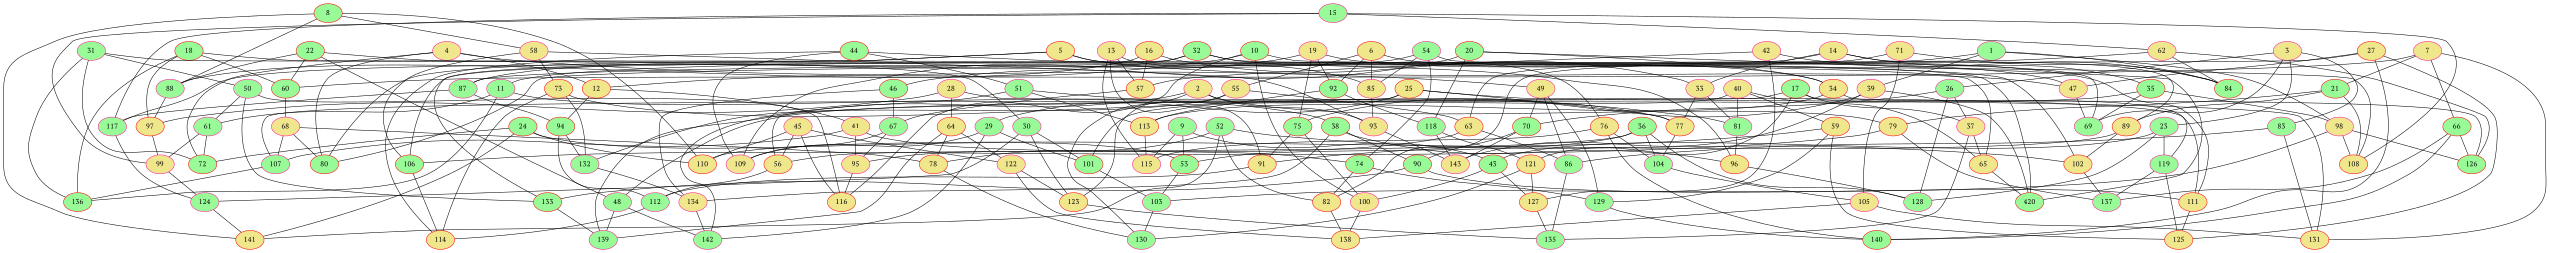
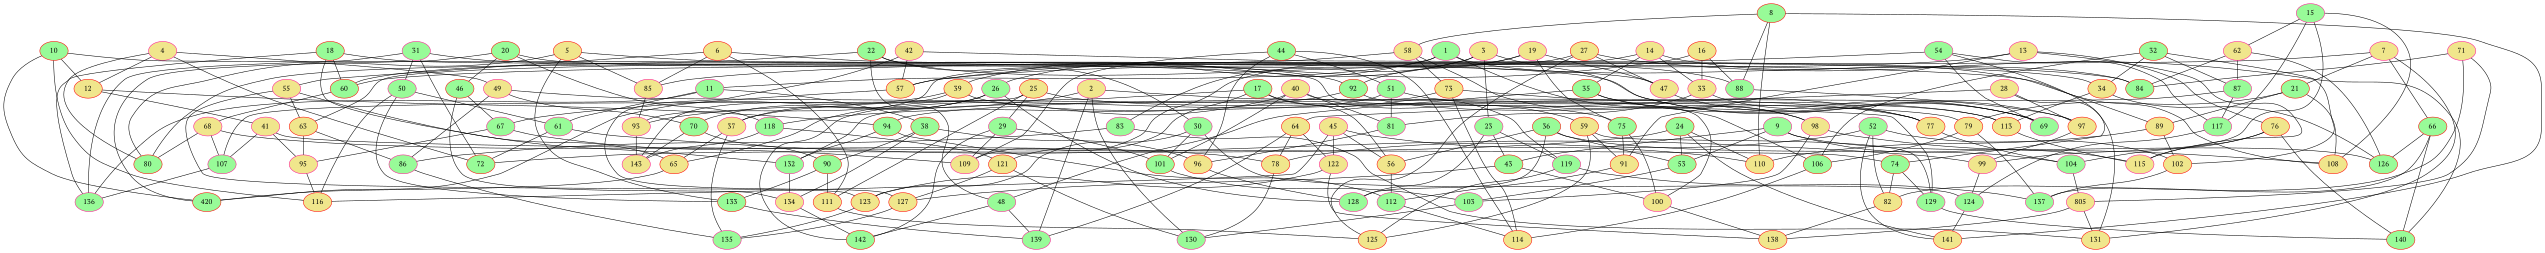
(1871, 89) -> (958, 89)
(2406, 145) -> (2079, 149)
(78, 202) -> (89, 202)
(1864, 202) -> (2081, 202)
(708, 240) -> (860, 240)
